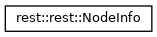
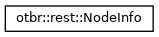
(79, 19) -> (79, 19)
